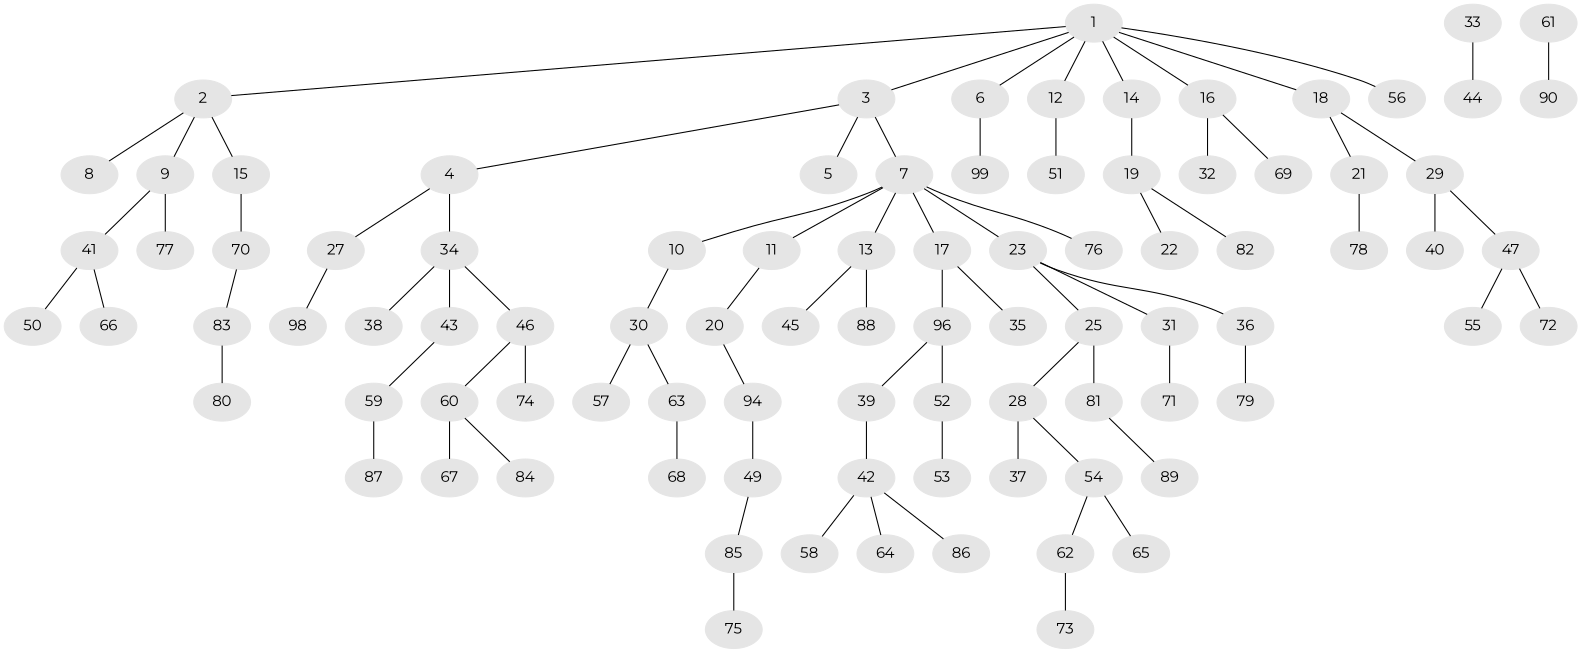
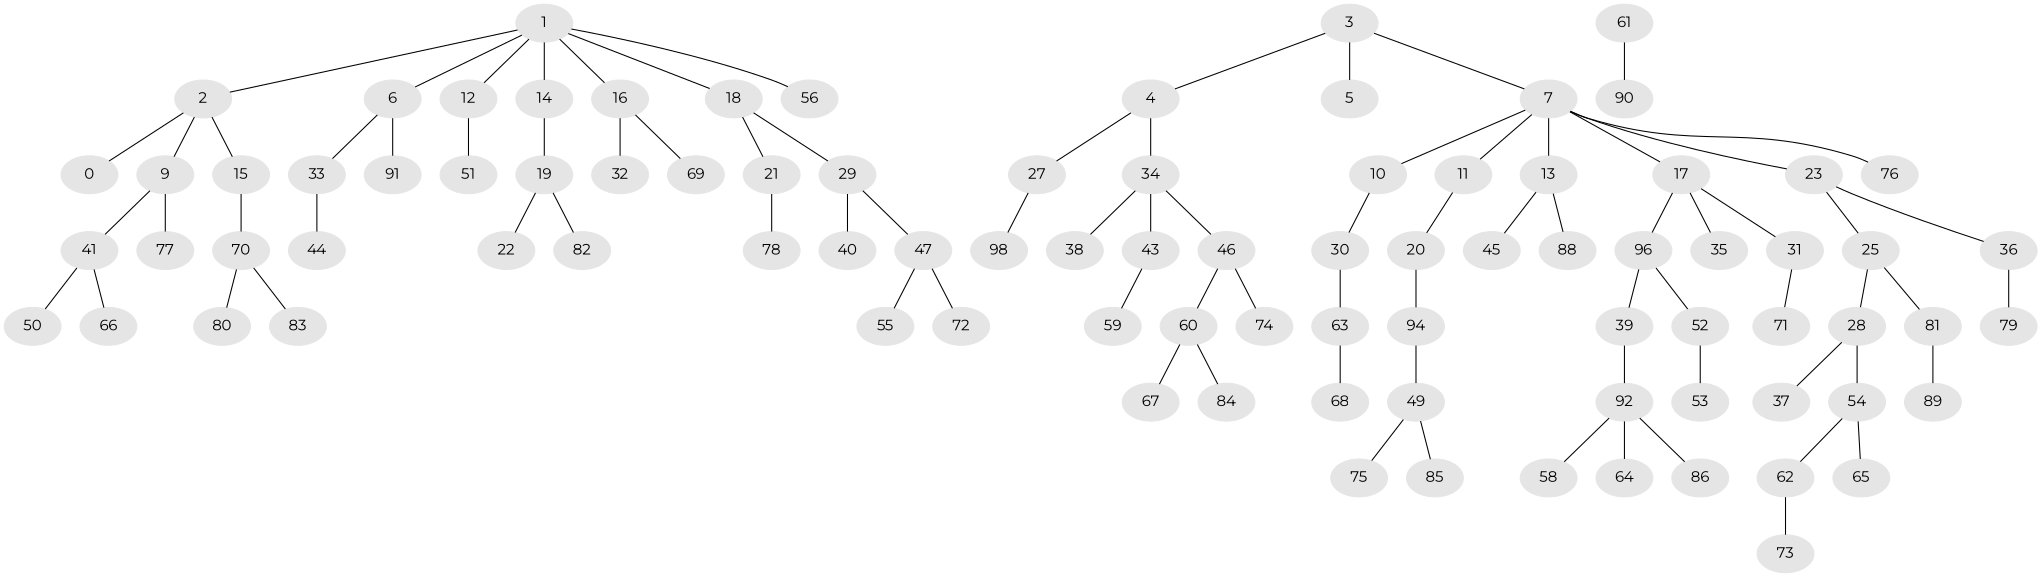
(980, 61) -> none
none -> (355, 137)
(89, 175) -> (89, 175)
(980, 175) -> (393, 175)
(1094, 288) -> (1738, 213)
(222, 364) -> (232, 289)
(601, 402) -> none
(374, 478) -> none
(866, 478) -> (1624, 402)
(734, 592) -> (1388, 440)
